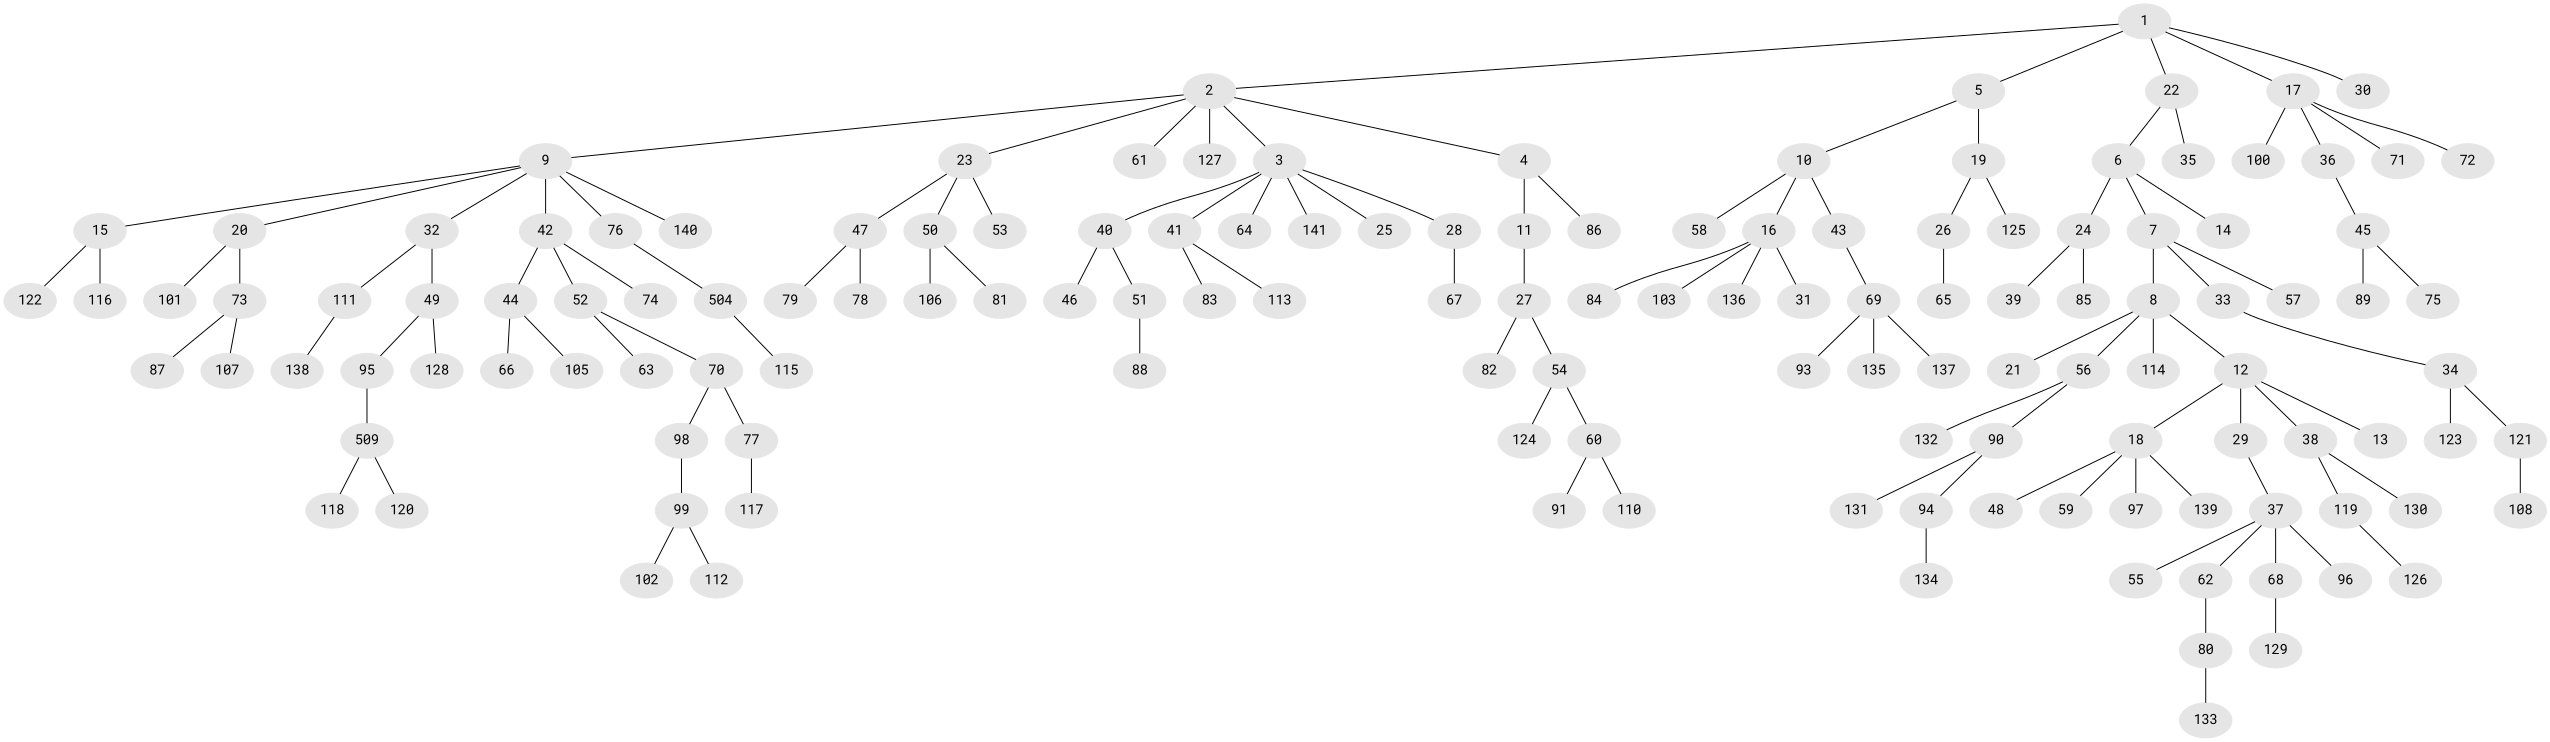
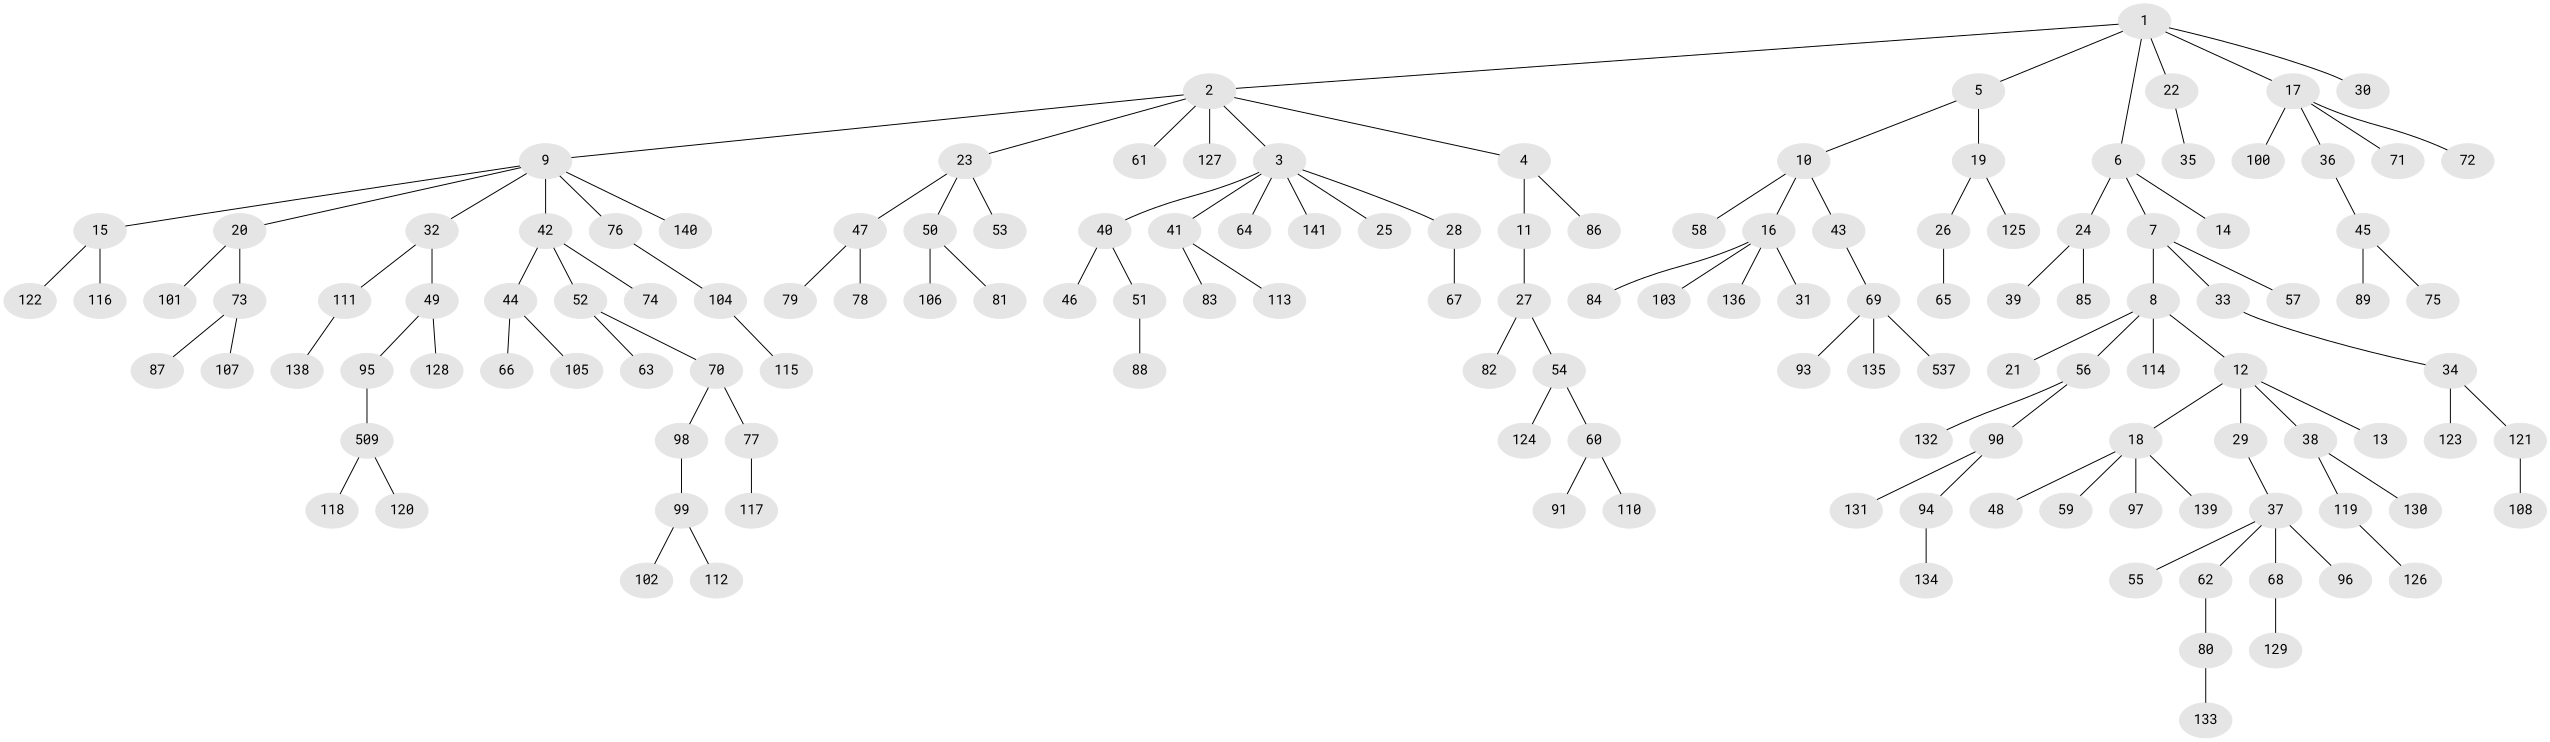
(2145, 126) -> (2131, 91)
(720, 301) -> (720, 301)
(1944, 371) -> (1944, 371)
